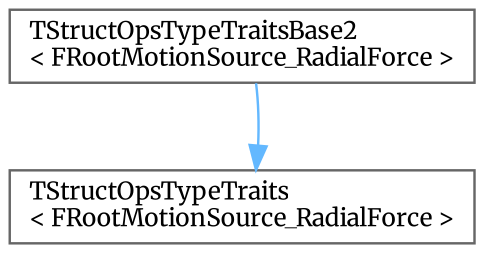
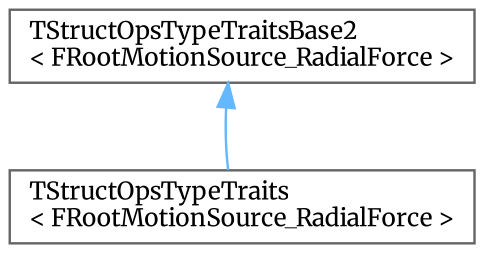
(258, 114) -> (226, 139)
